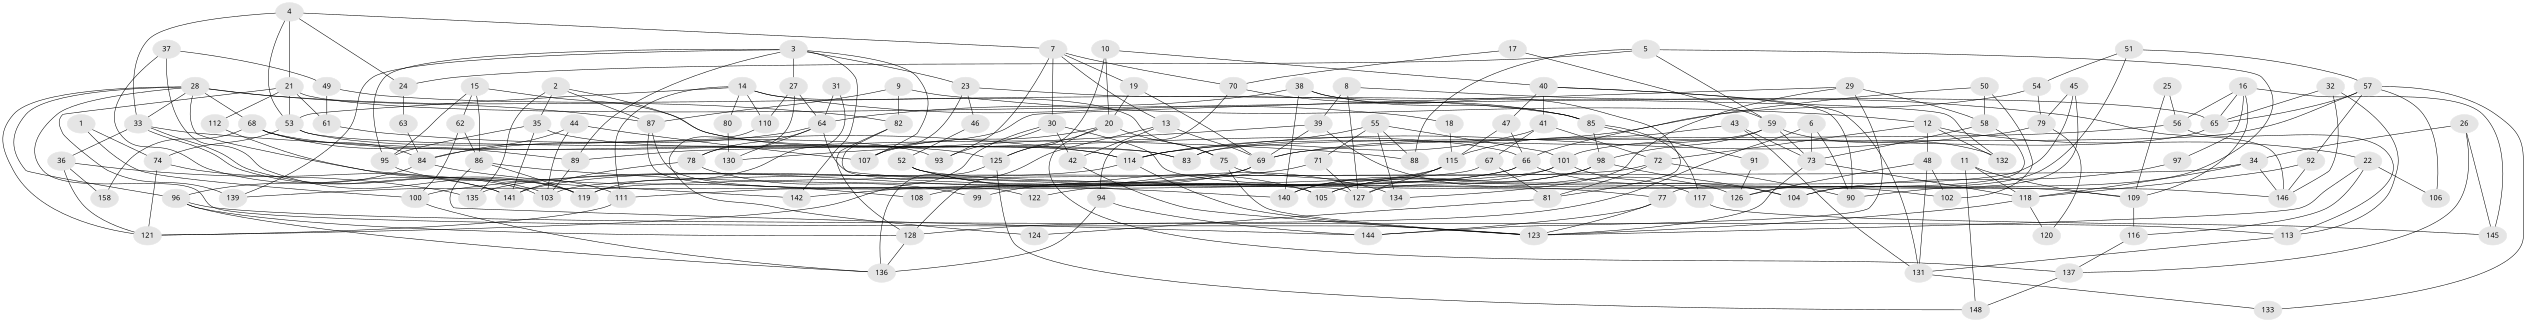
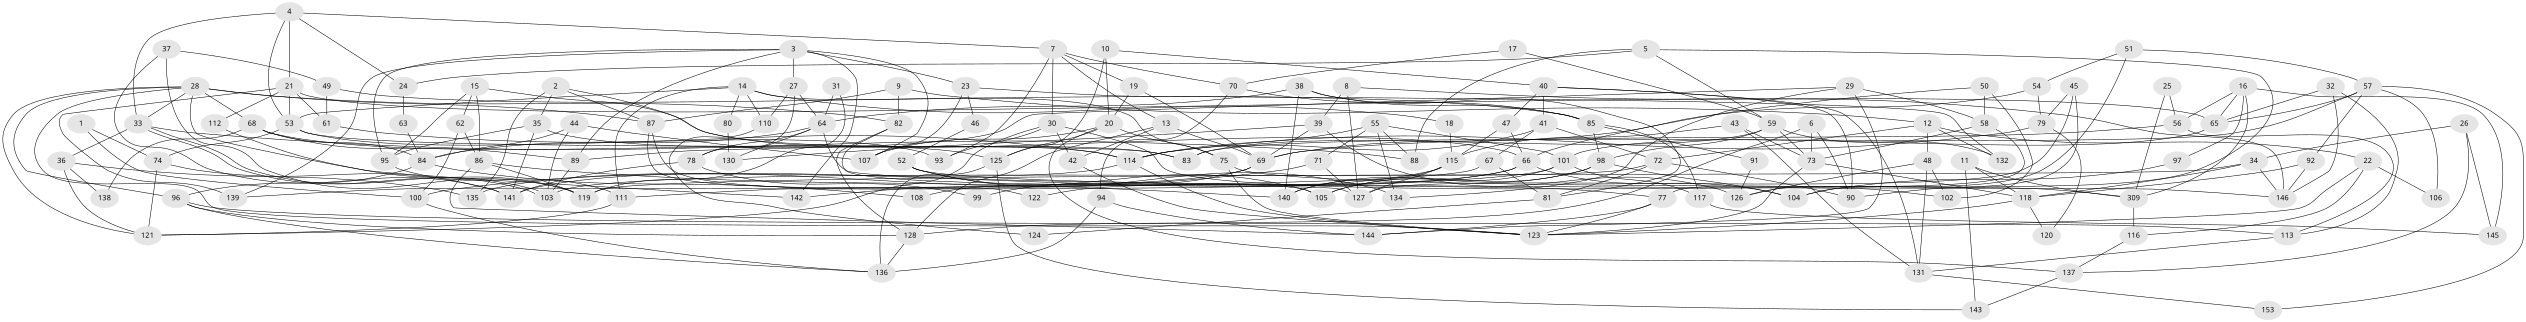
(105, 198) -> (105, 198)
(2134, 198) -> (2134, 198)
(1976, 310) -> (1976, 310)
(2268, 310) -> (2268, 310)
